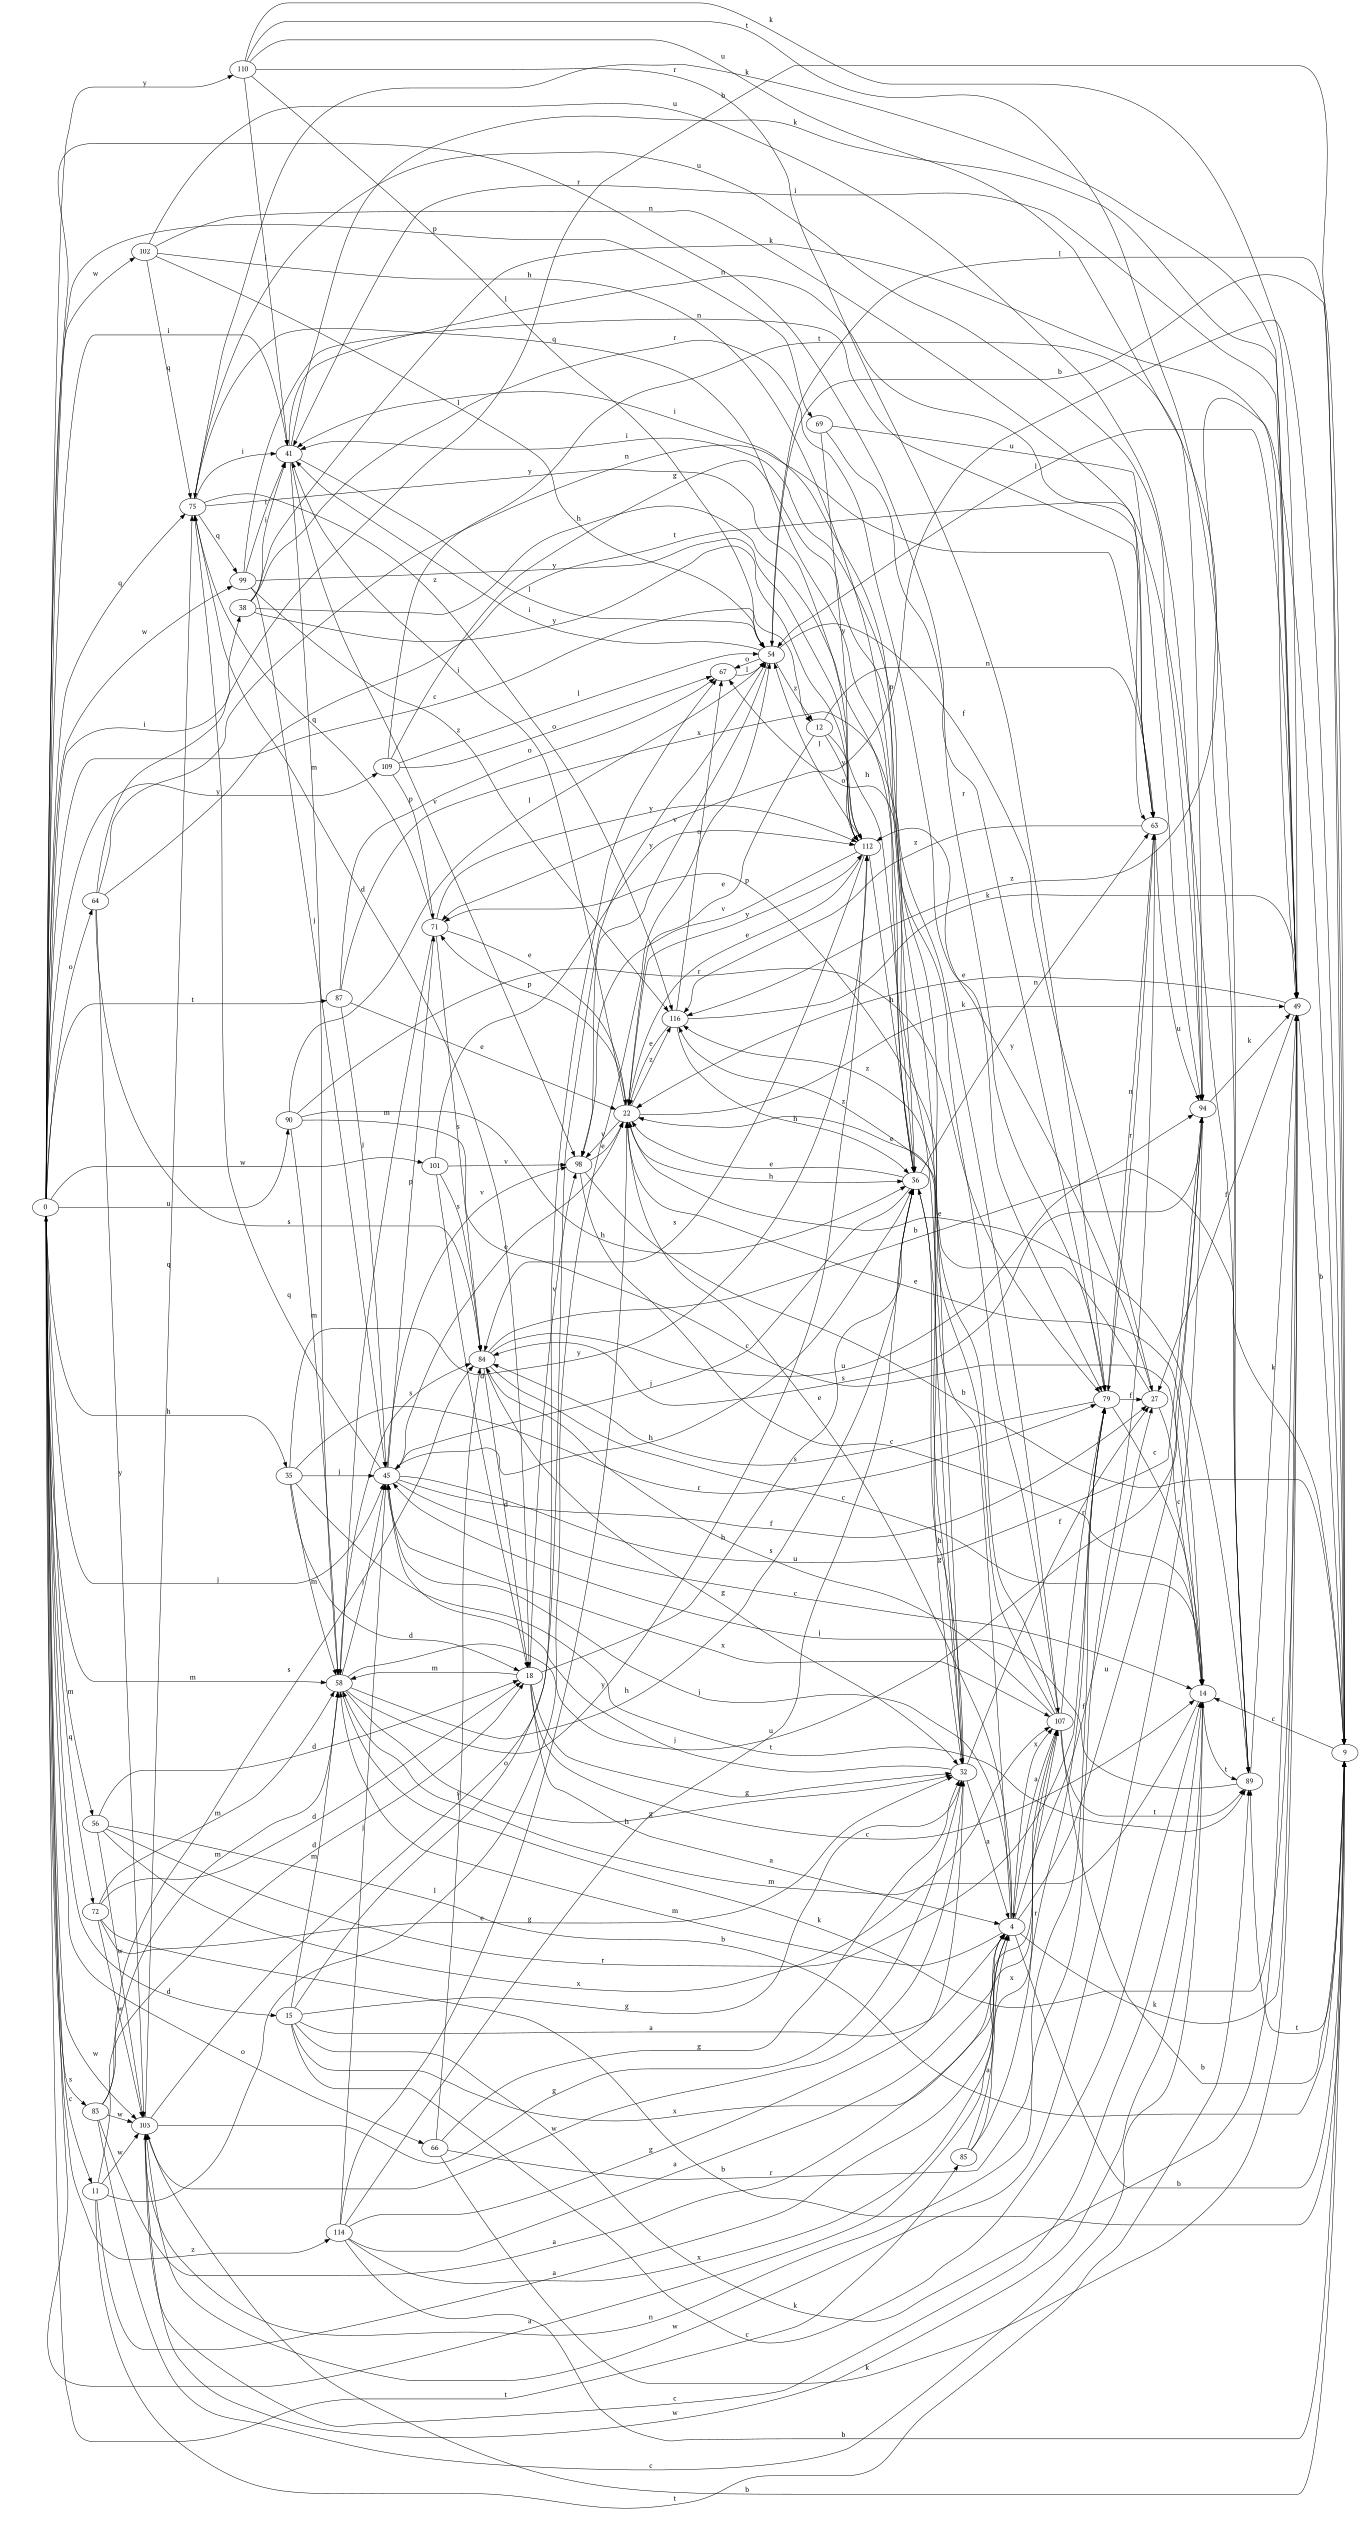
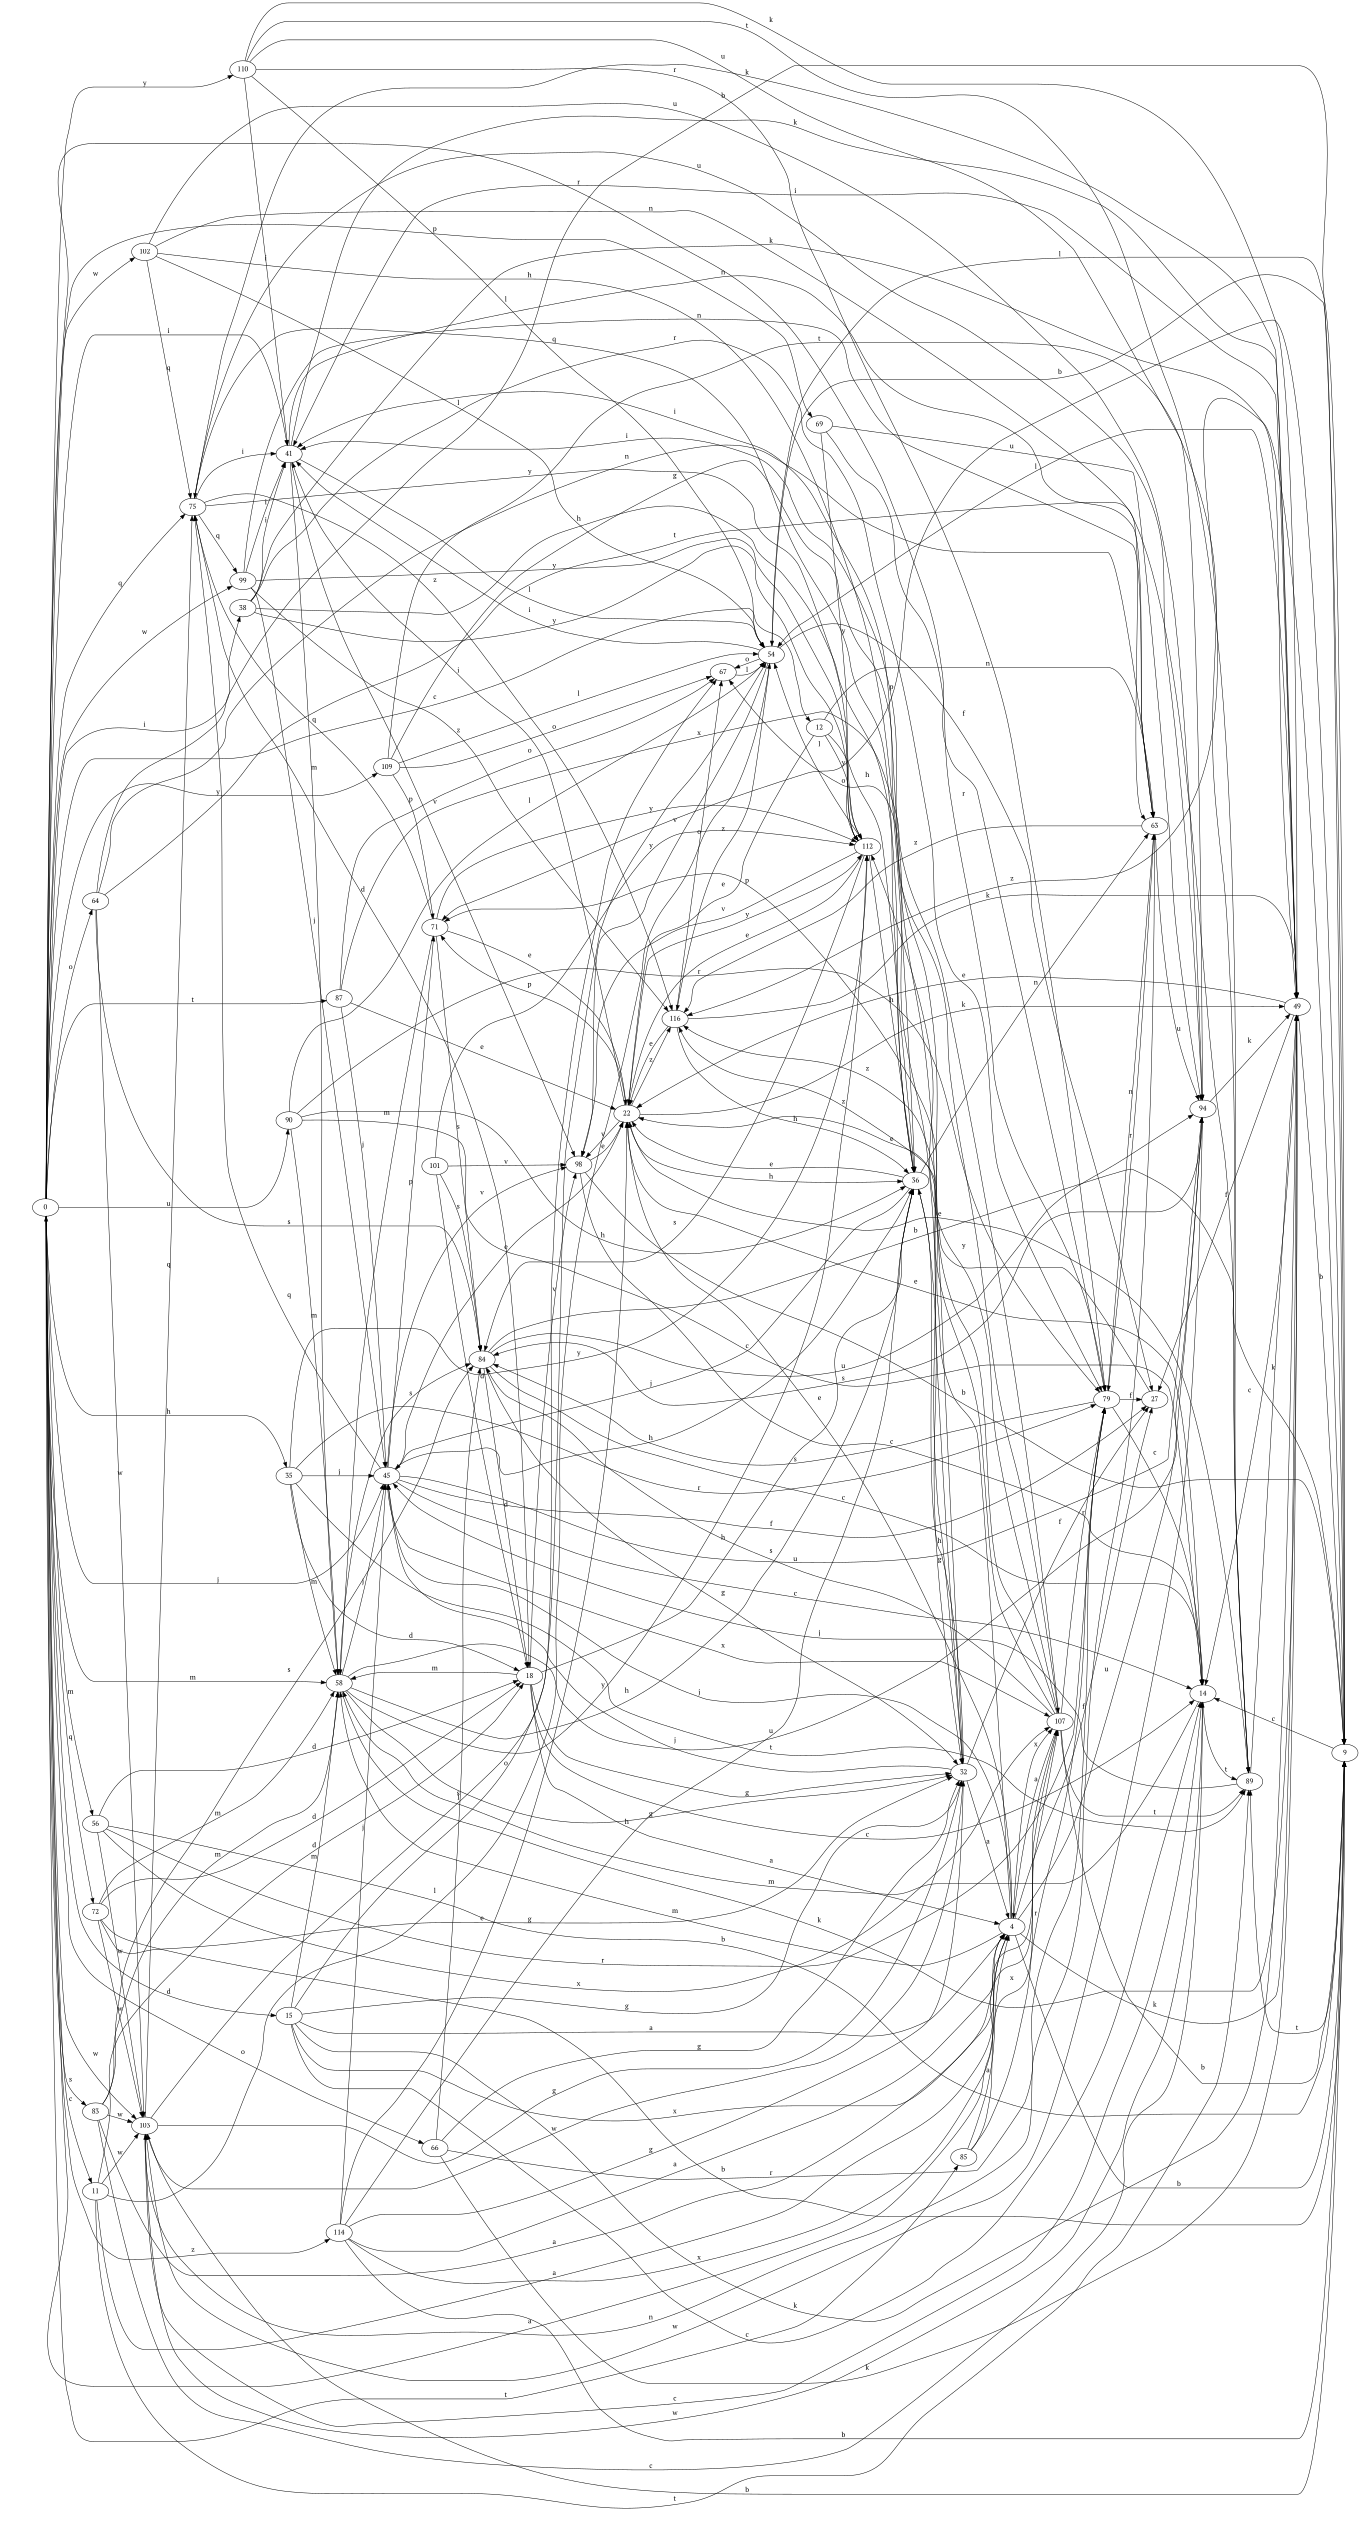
(792, 690) -> (733, 837)
(1020, 1088) -> (971, 1282)
(219, 1167) -> none
(120, 1473) -> (120, 1473)
(1182, 1536) -> (1269, 1350)
